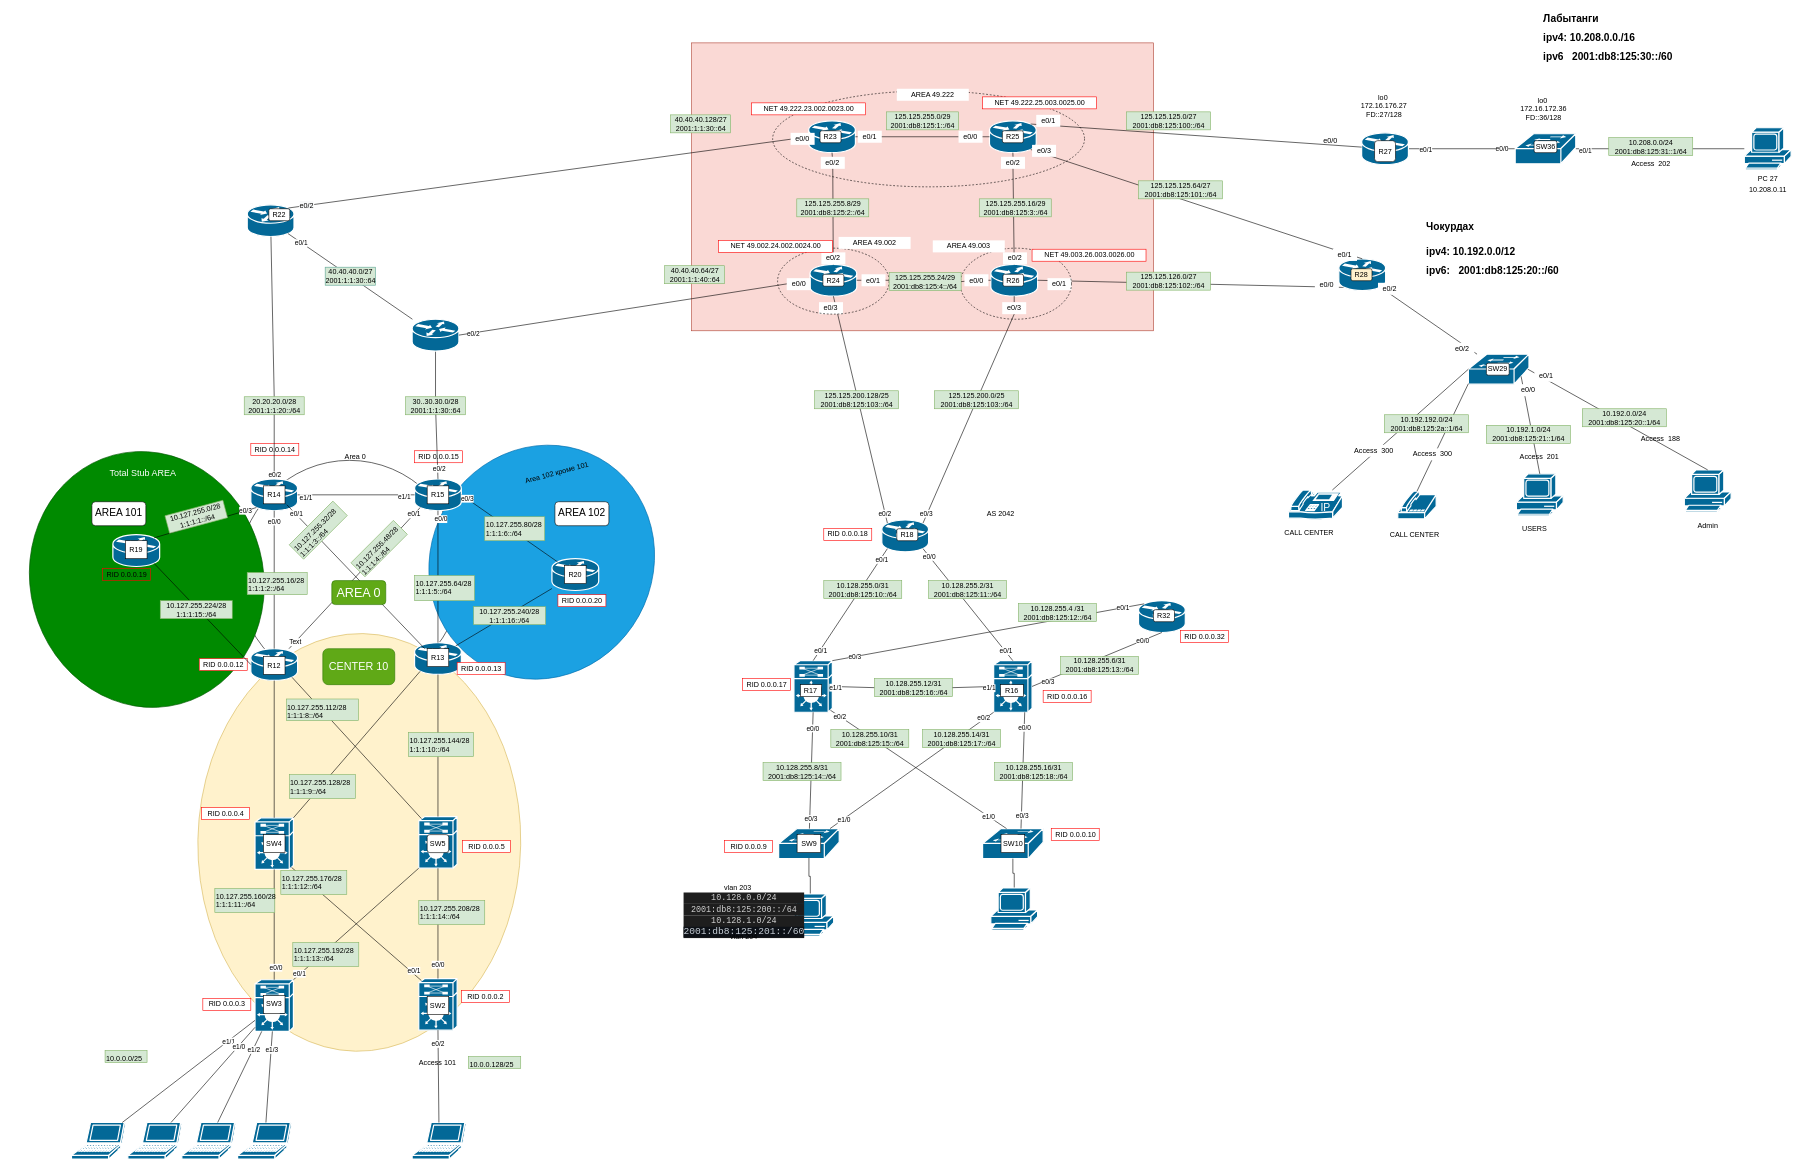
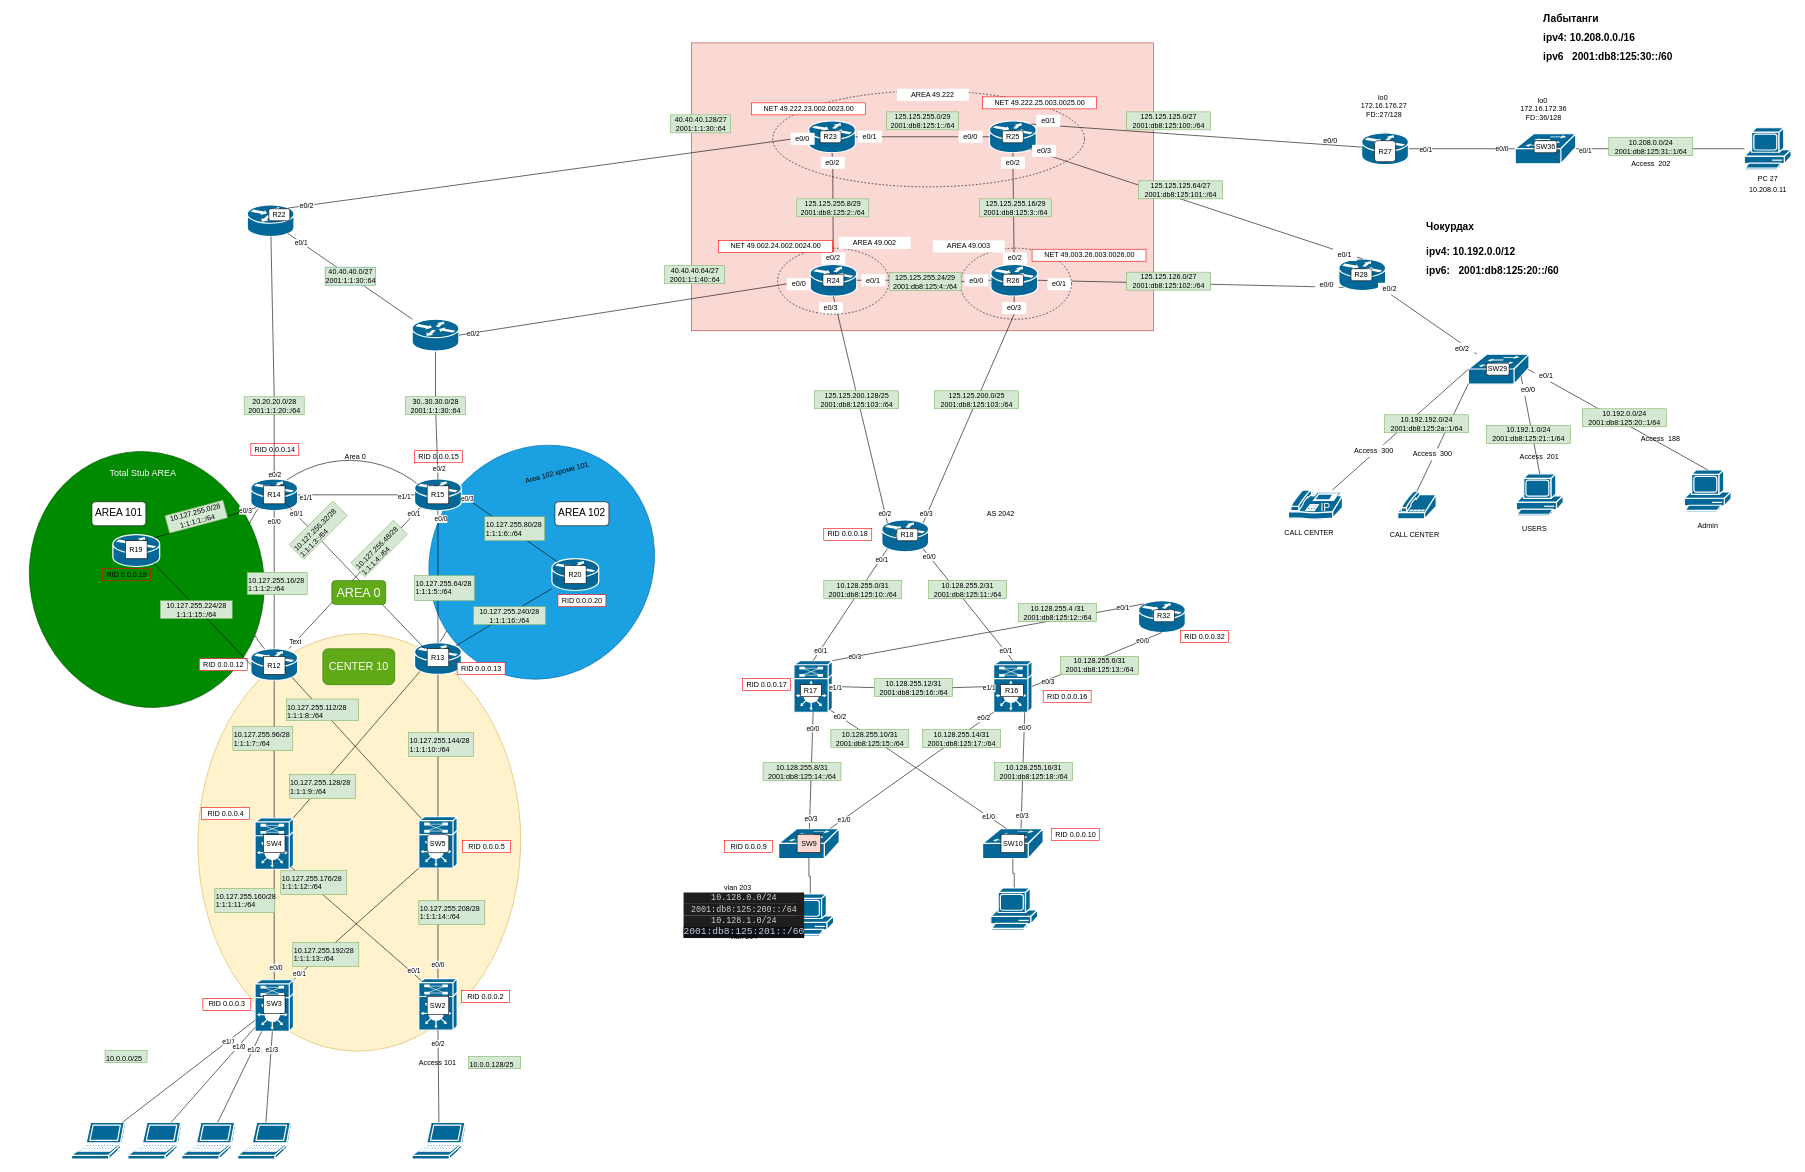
(1362, 275) -> (1362, 275)
none -> (263, 739)
(809, 844) -> (809, 844)
